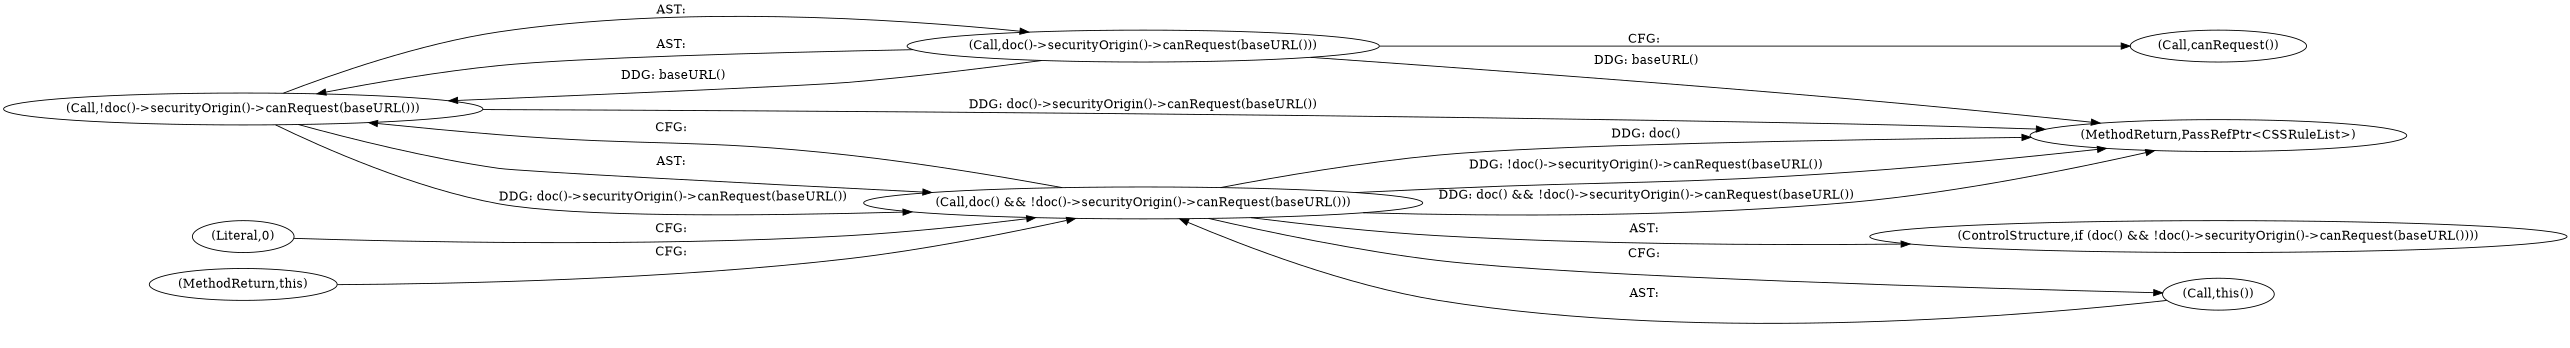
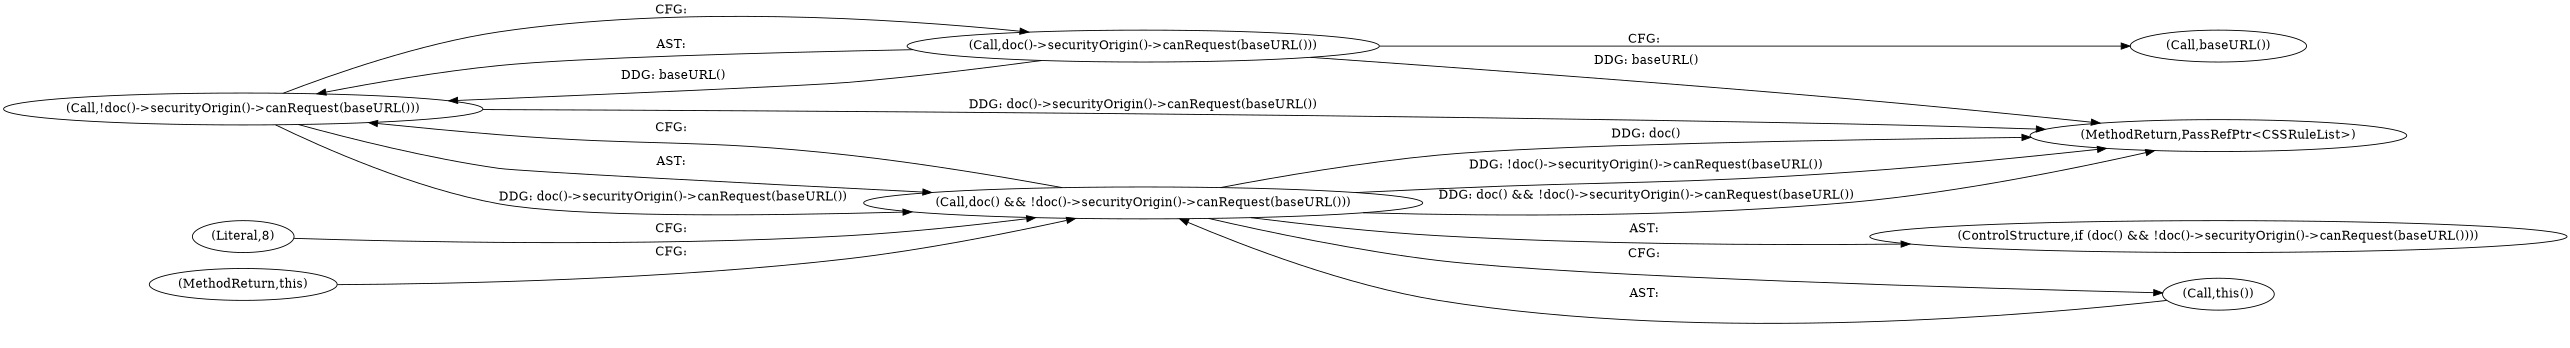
(673, 10) -> (673, 10)
(2218, 46) -> (2218, 46)
(243, 237) -> (243, 237)
